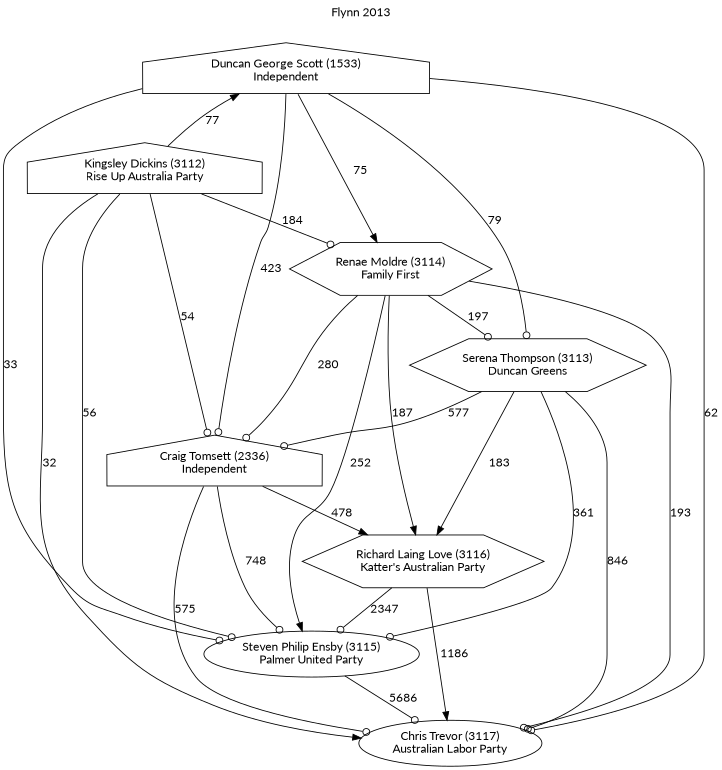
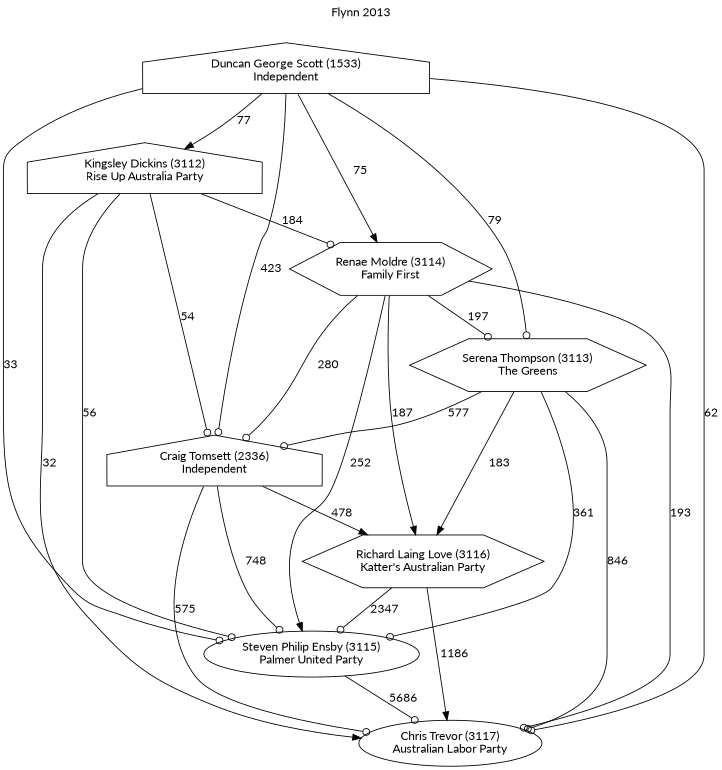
(198, 120) -> (228, 121)
(528, 365) -> (528, 365)
